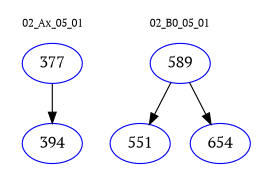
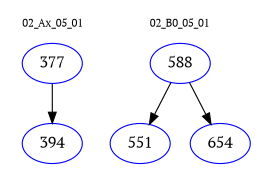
(180, 63) -> (180, 63)
